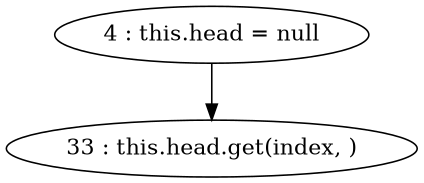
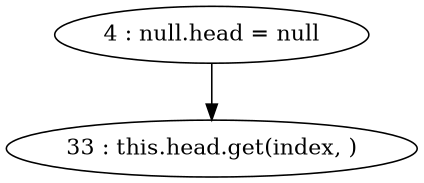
(212, 35) -> (212, 35)
